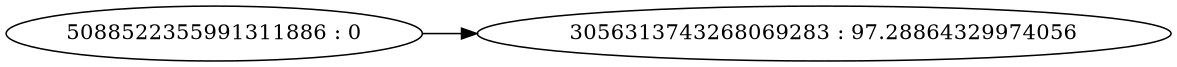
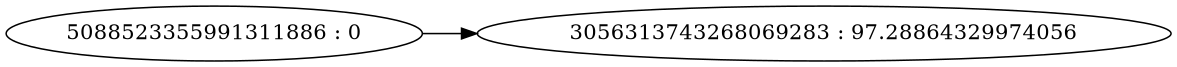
(214, 34) -> (214, 34)
